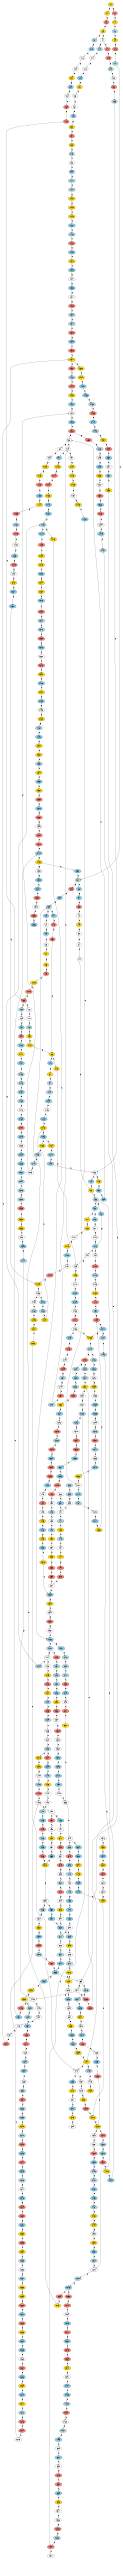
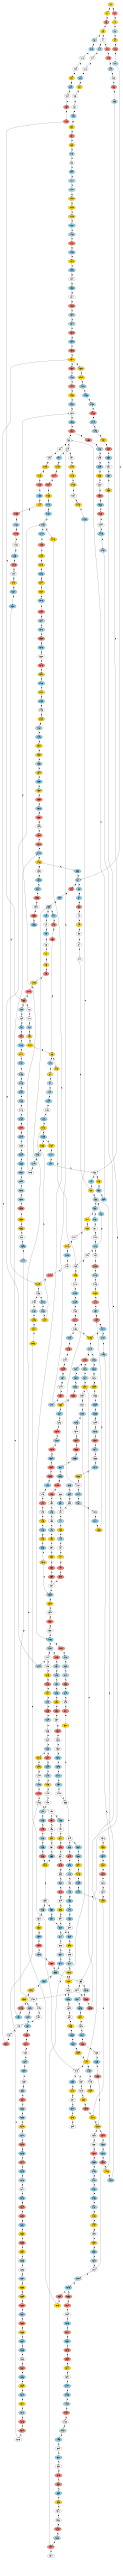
(61, 1648) -> (61, 1648)
